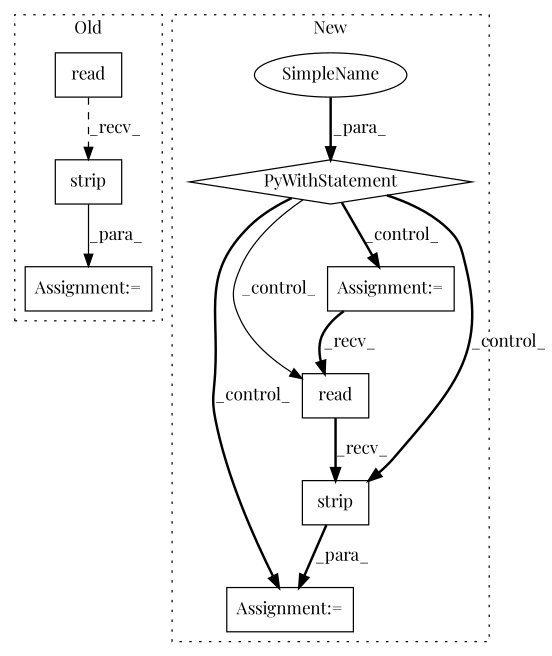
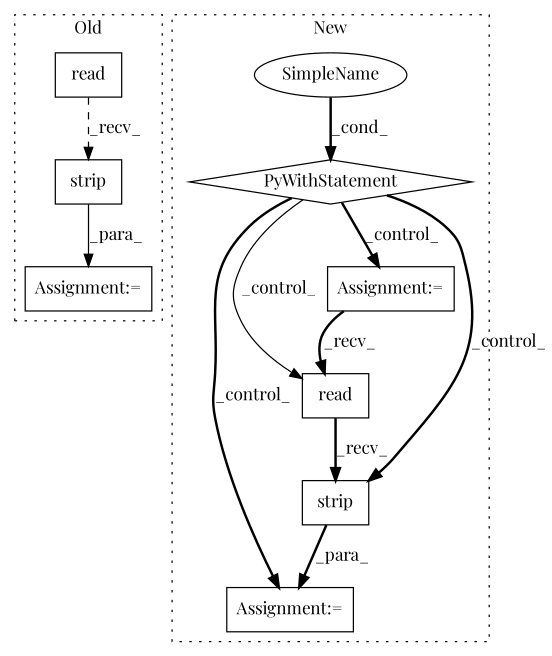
(360, 128) -> (360, 128)
